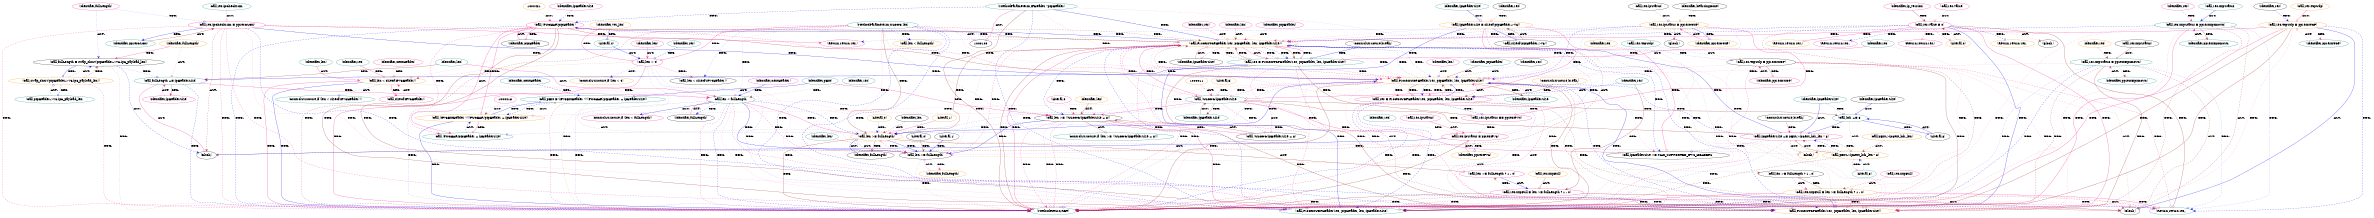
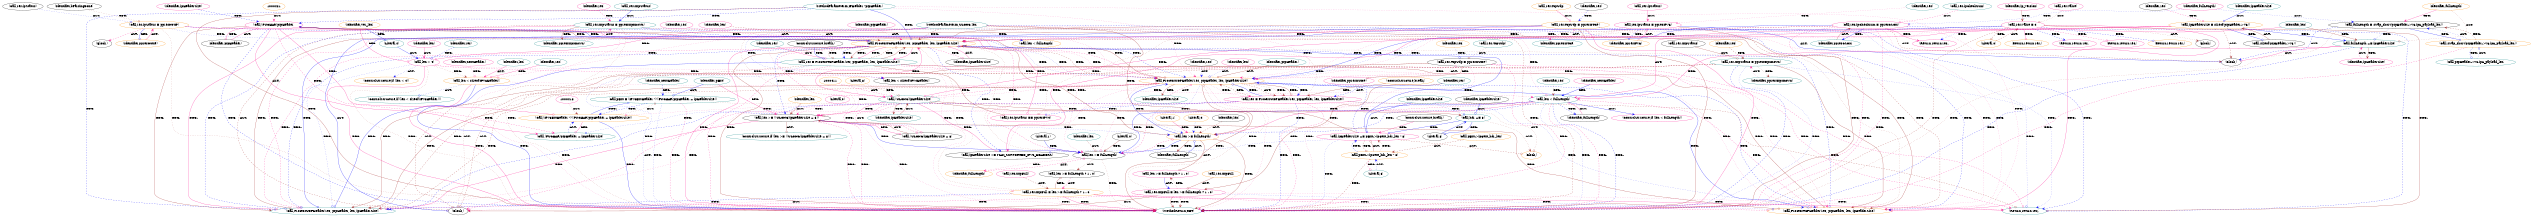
(981, 44) -> none
(1761, 74) -> (1412, 77)
(406, 99) -> none
(1486, 127) -> (1166, 41)
